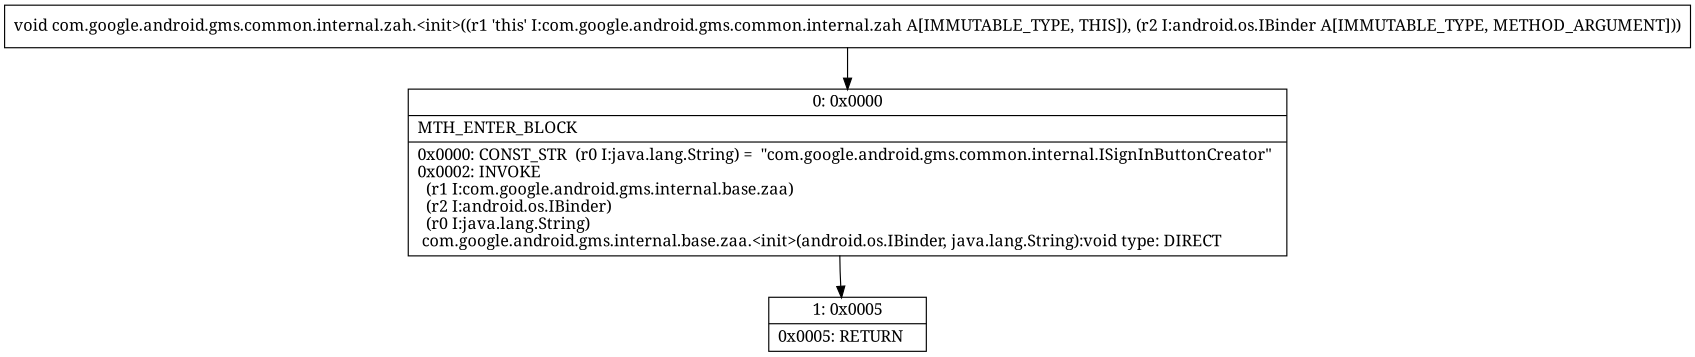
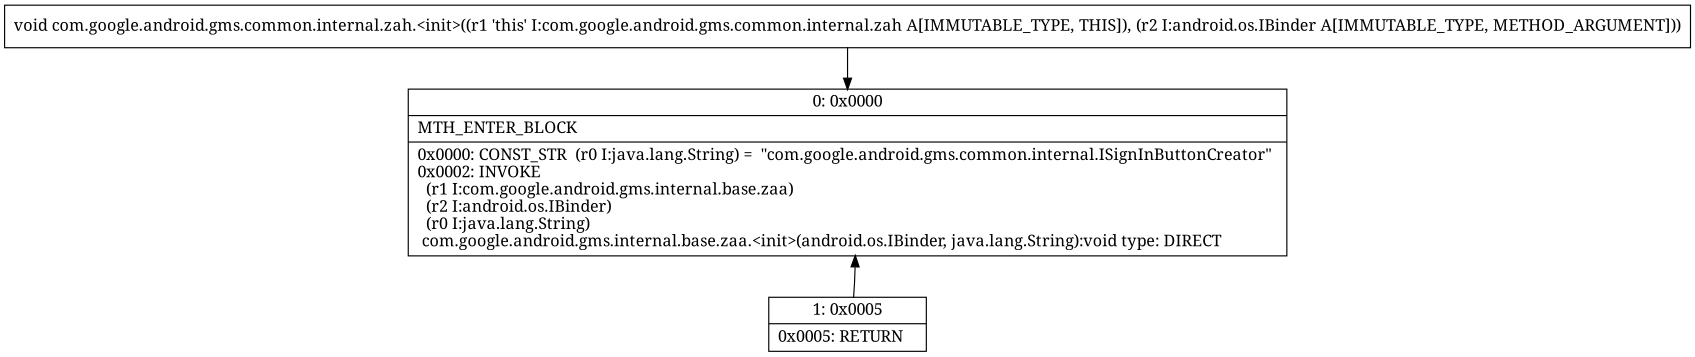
(840, 271) -> (855, 282)
